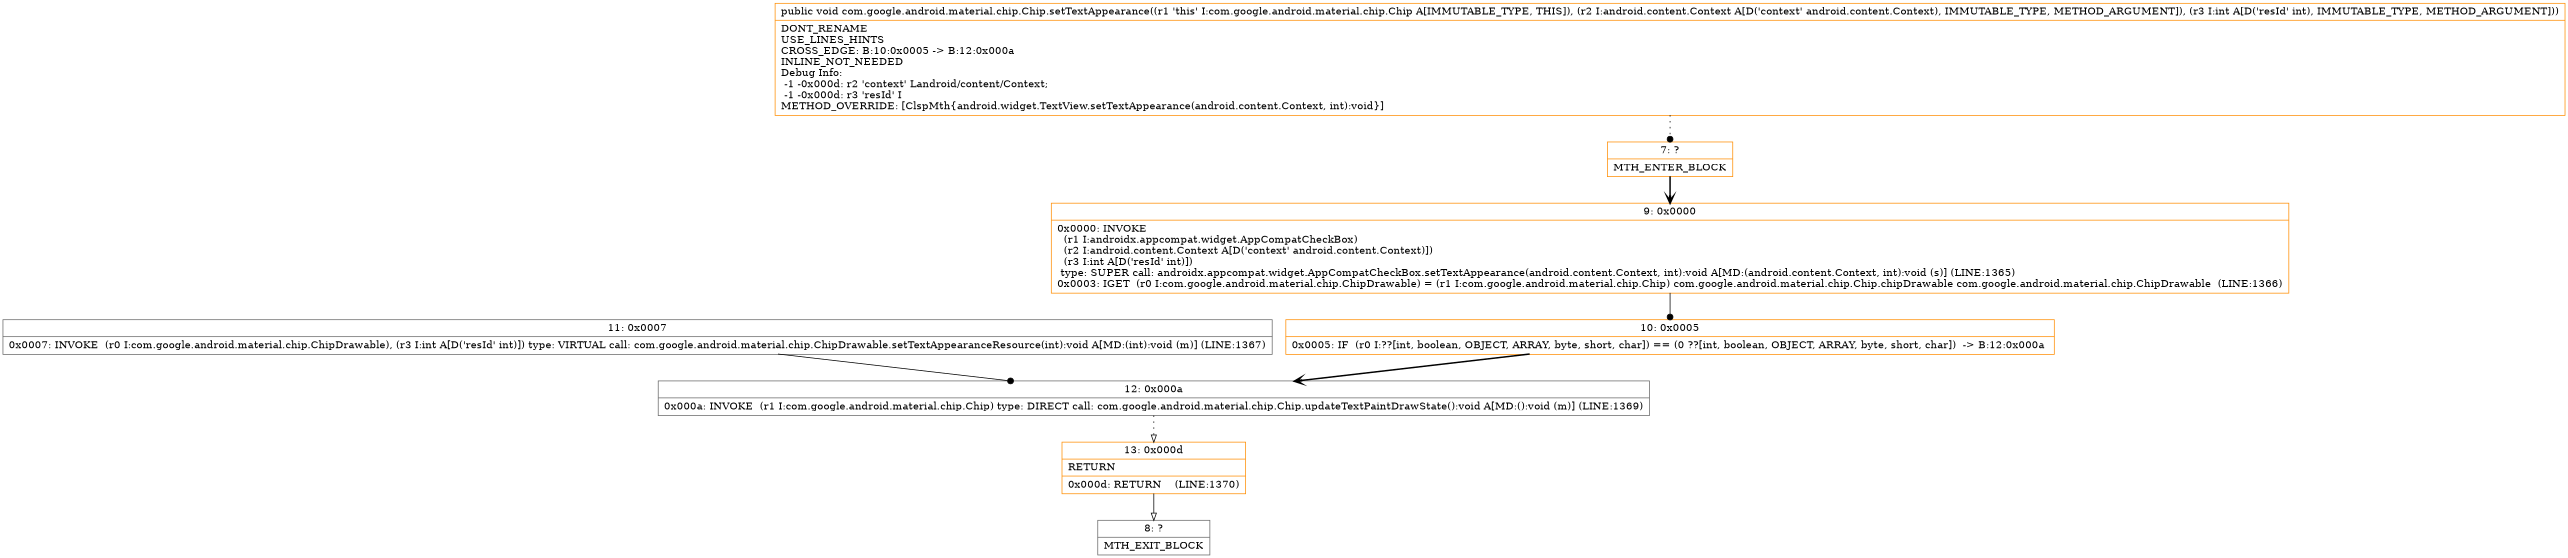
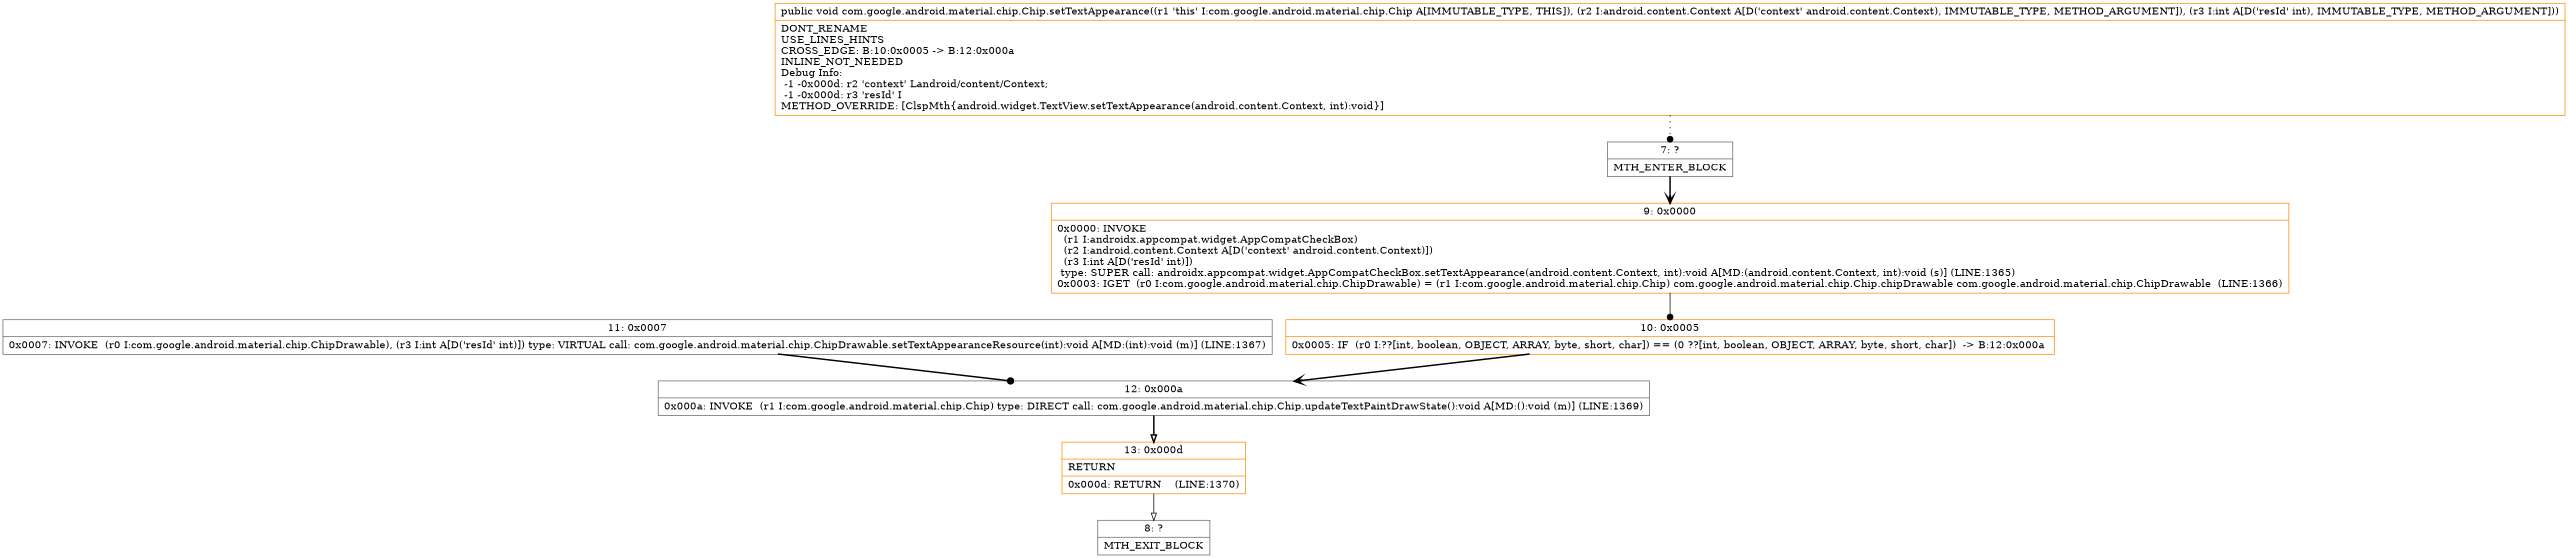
(1670, 159) -> (1670, 159)
(893, 367) -> (893, 367)
(1154, 425) -> (1154, 425)
